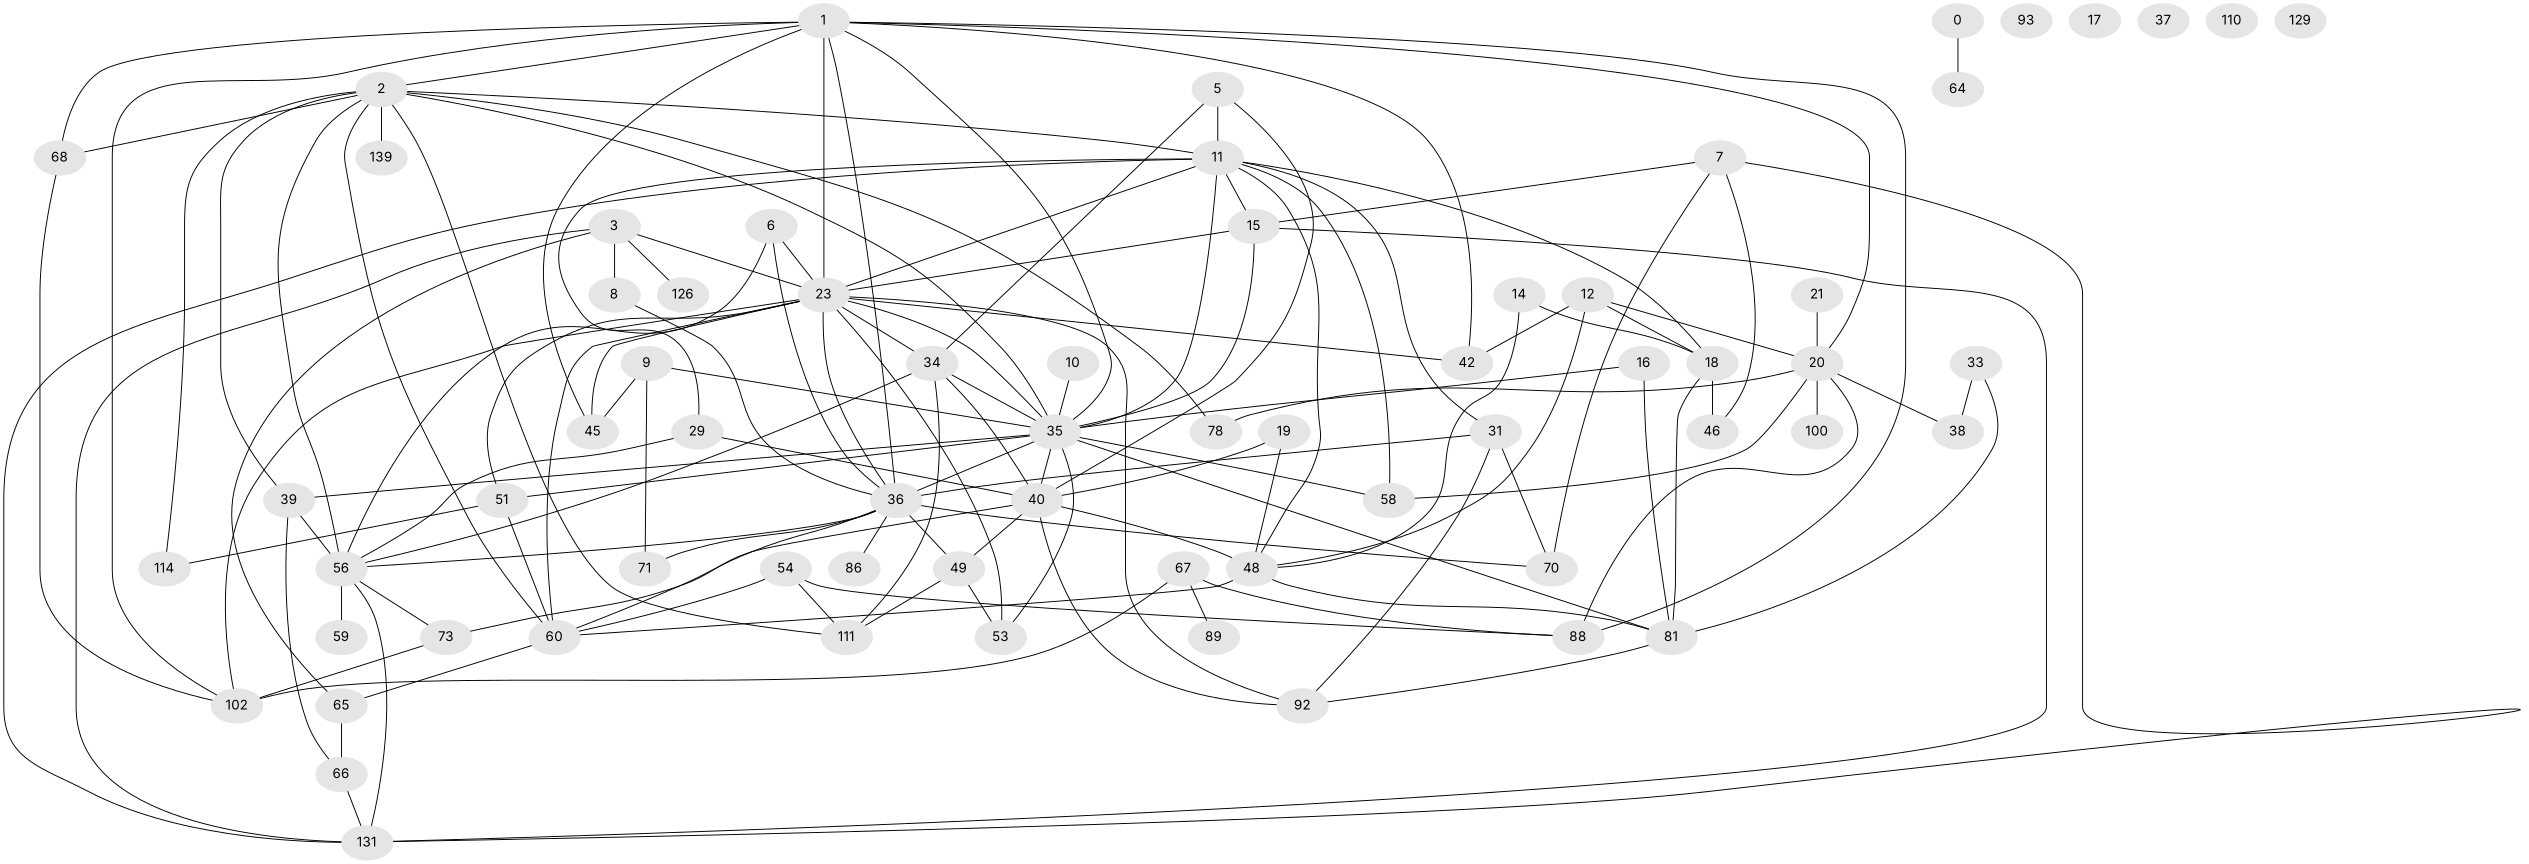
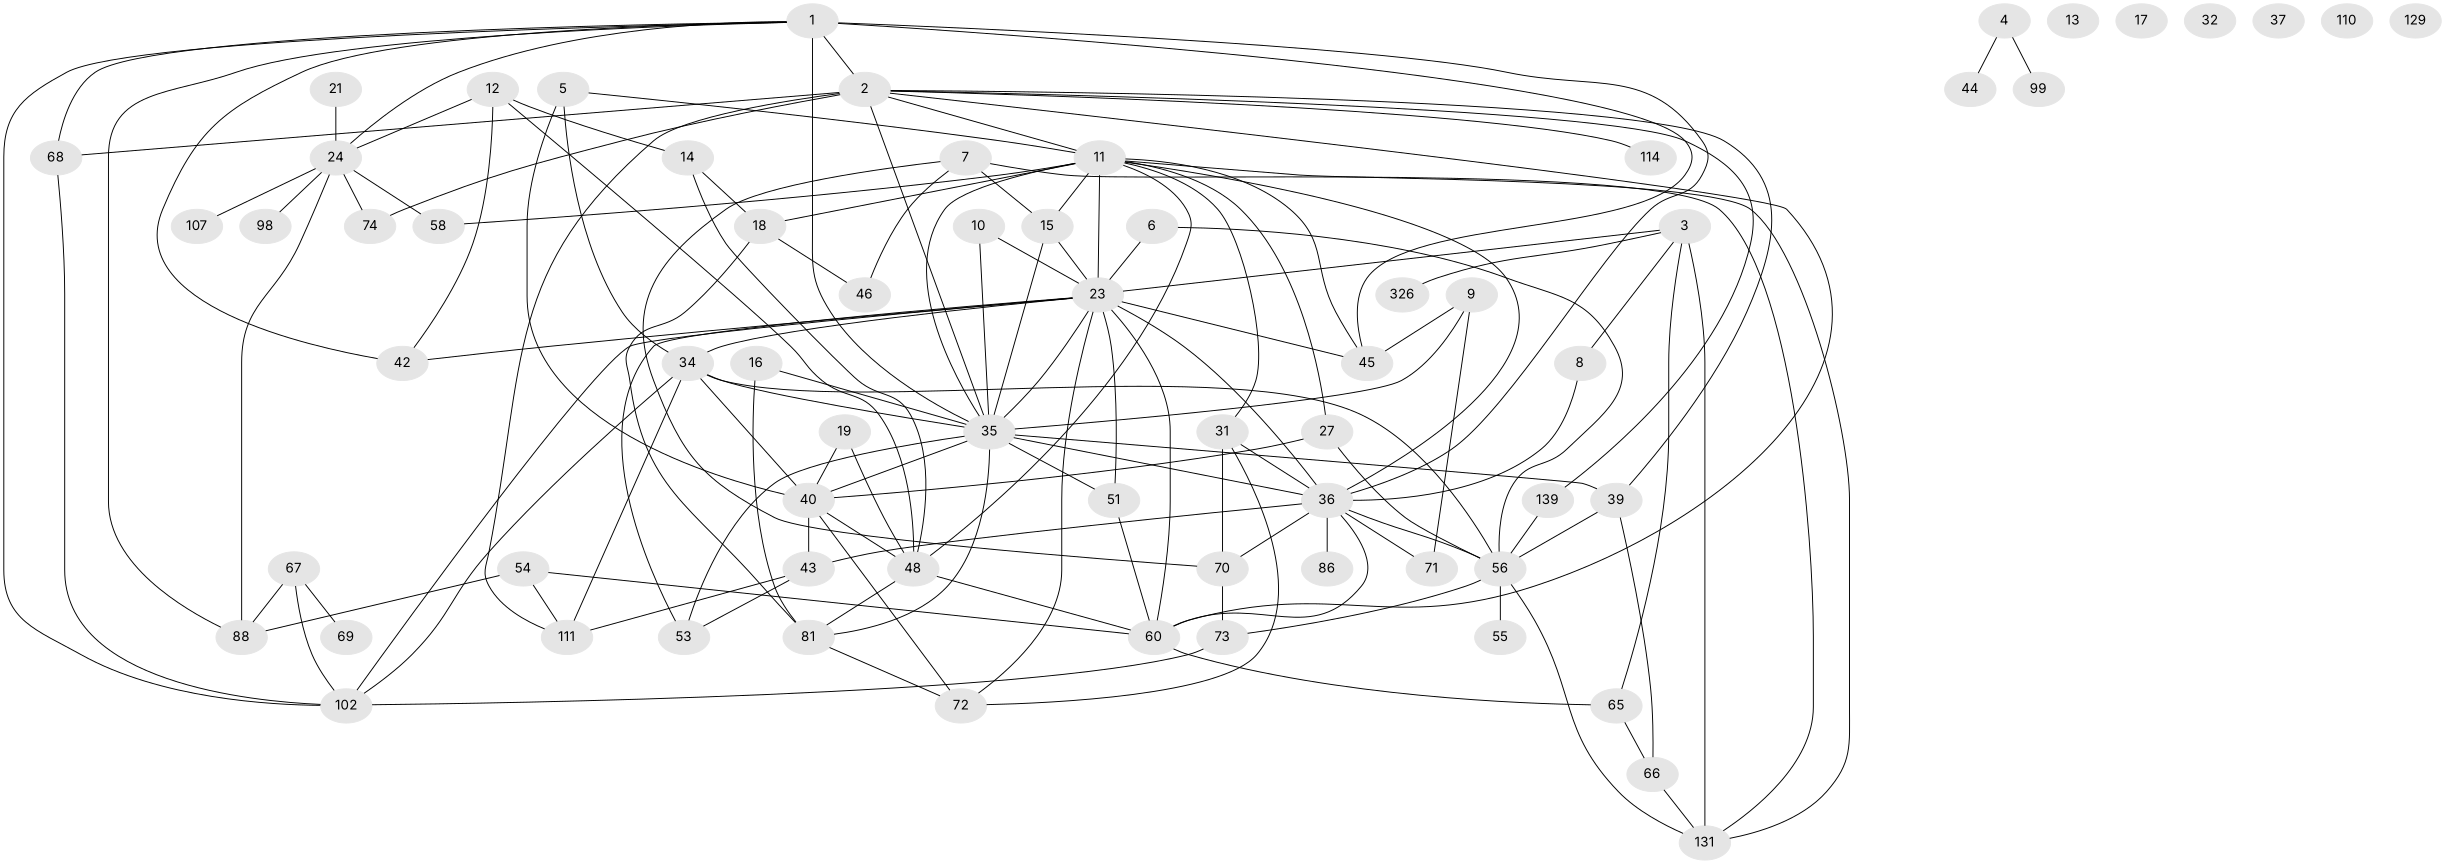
(1958, 21) -> (2005, 21)
(2026, 21) -> (2073, 21)
none -> (2210, 21)
(1958, 89) -> (1970, 89)
none -> (2039, 89)
(824, 158) -> (1032, 257)
none -> (1282, 204)
(683, 295) -> (1402, 295)
(281, 303) -> (1524, 535)
(1650, 329) -> (588, 127)
(1817, 363) -> (336, 158)
(1976, 363) -> none
(805, 376) -> (1462, 246)
(697, 432) -> (1327, 432)
(1216, 432) -> (370, 226)
(1817, 432) -> (197, 226)
(1958, 432) -> (265, 226)
(1230, 466) -> none
none -> (510, 529)
(341, 533) -> none
(806, 540) -> (1223, 603)
(959, 569) -> (809, 569)
(342, 637) -> (1500, 637)
(1214, 637) -> (346, 637)
(1302, 706) -> (961, 706)
(1801, 765) -> none
